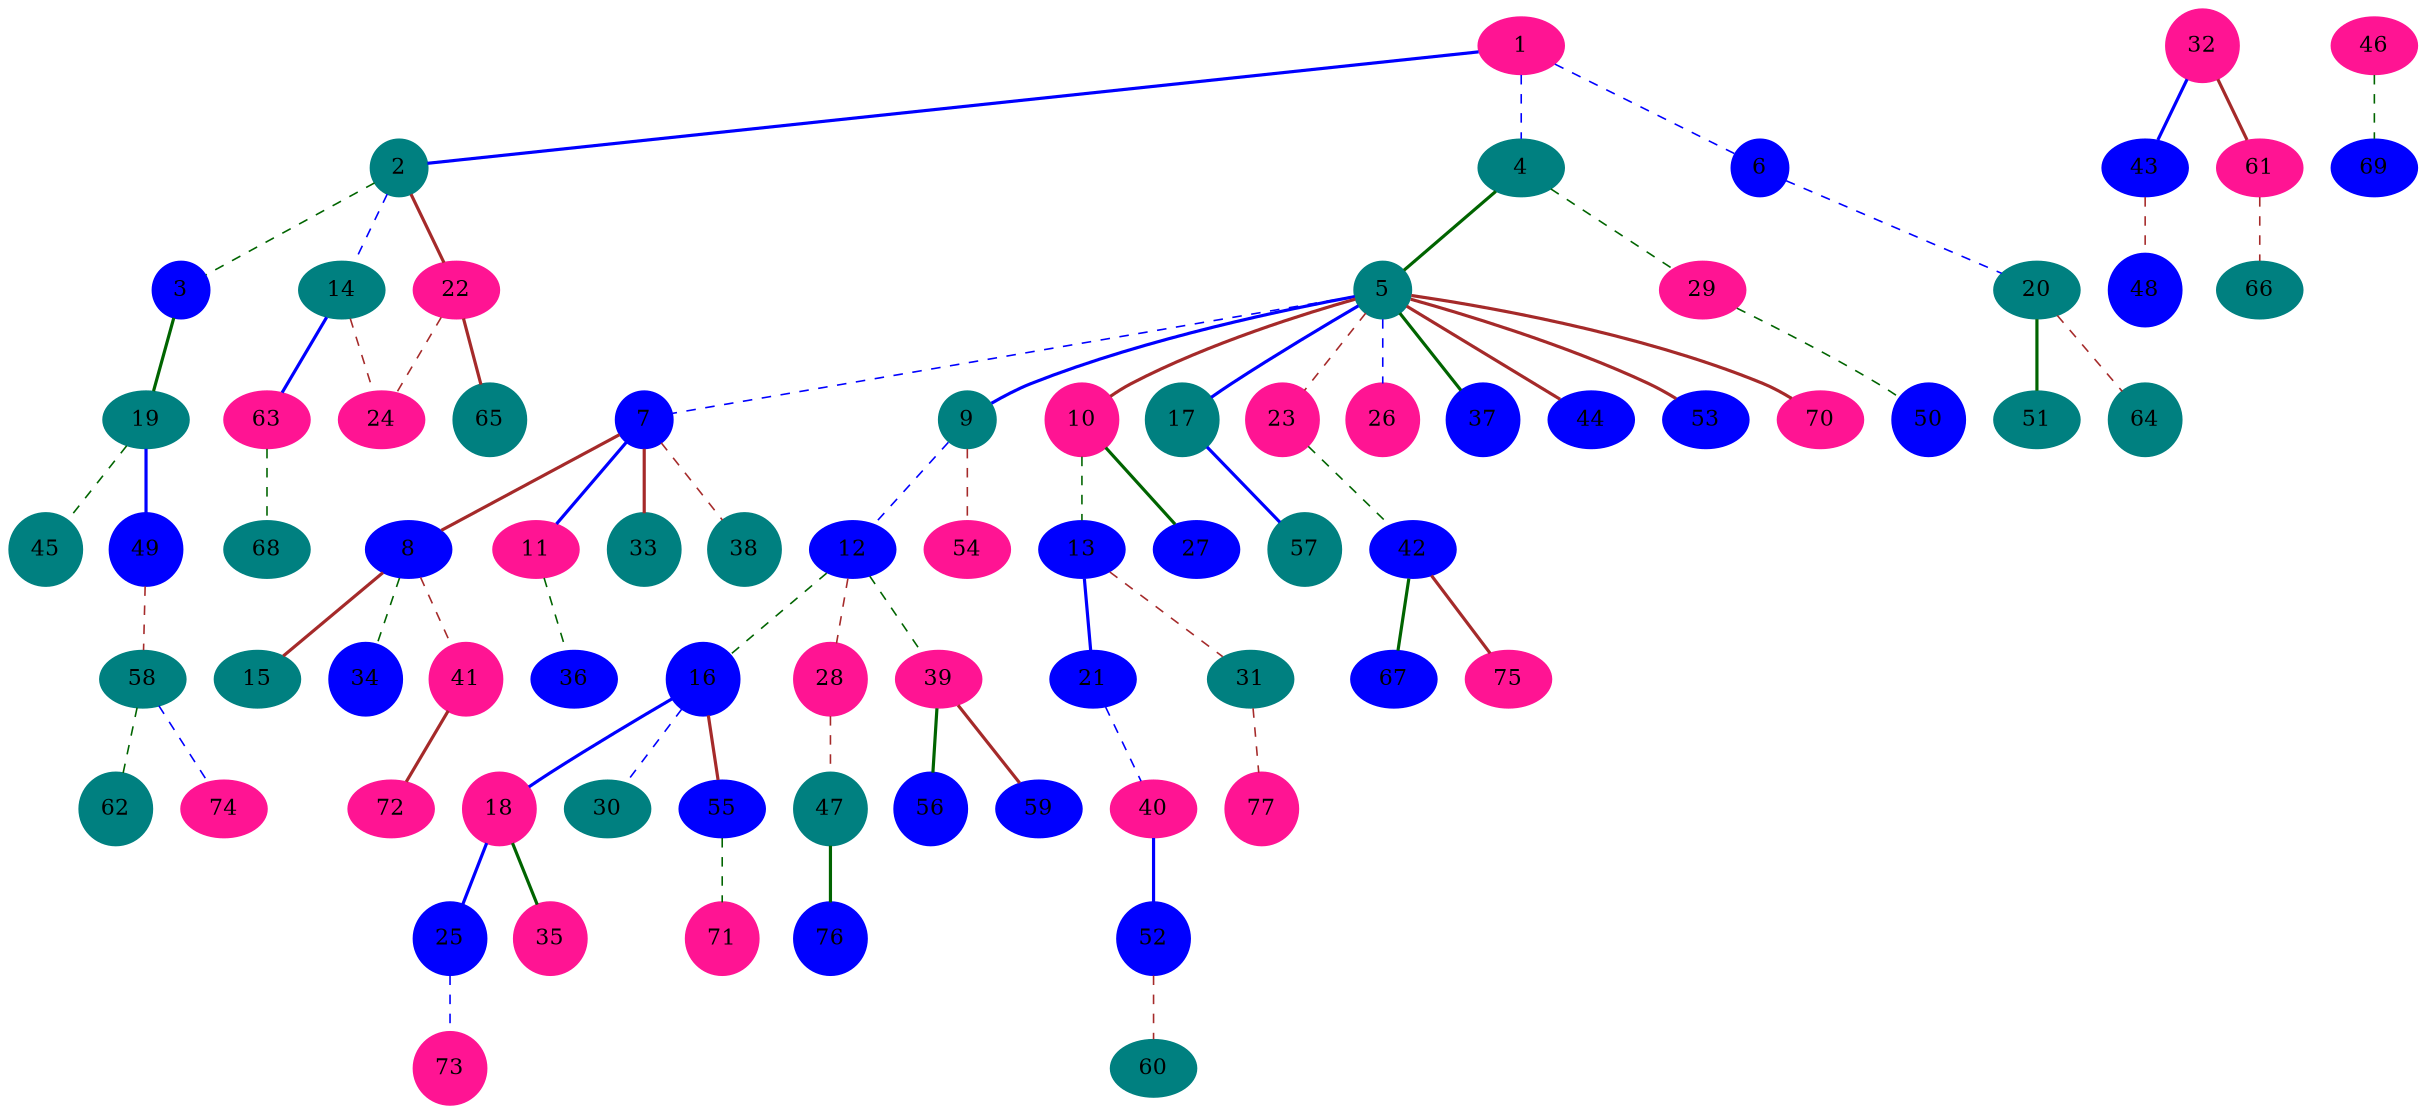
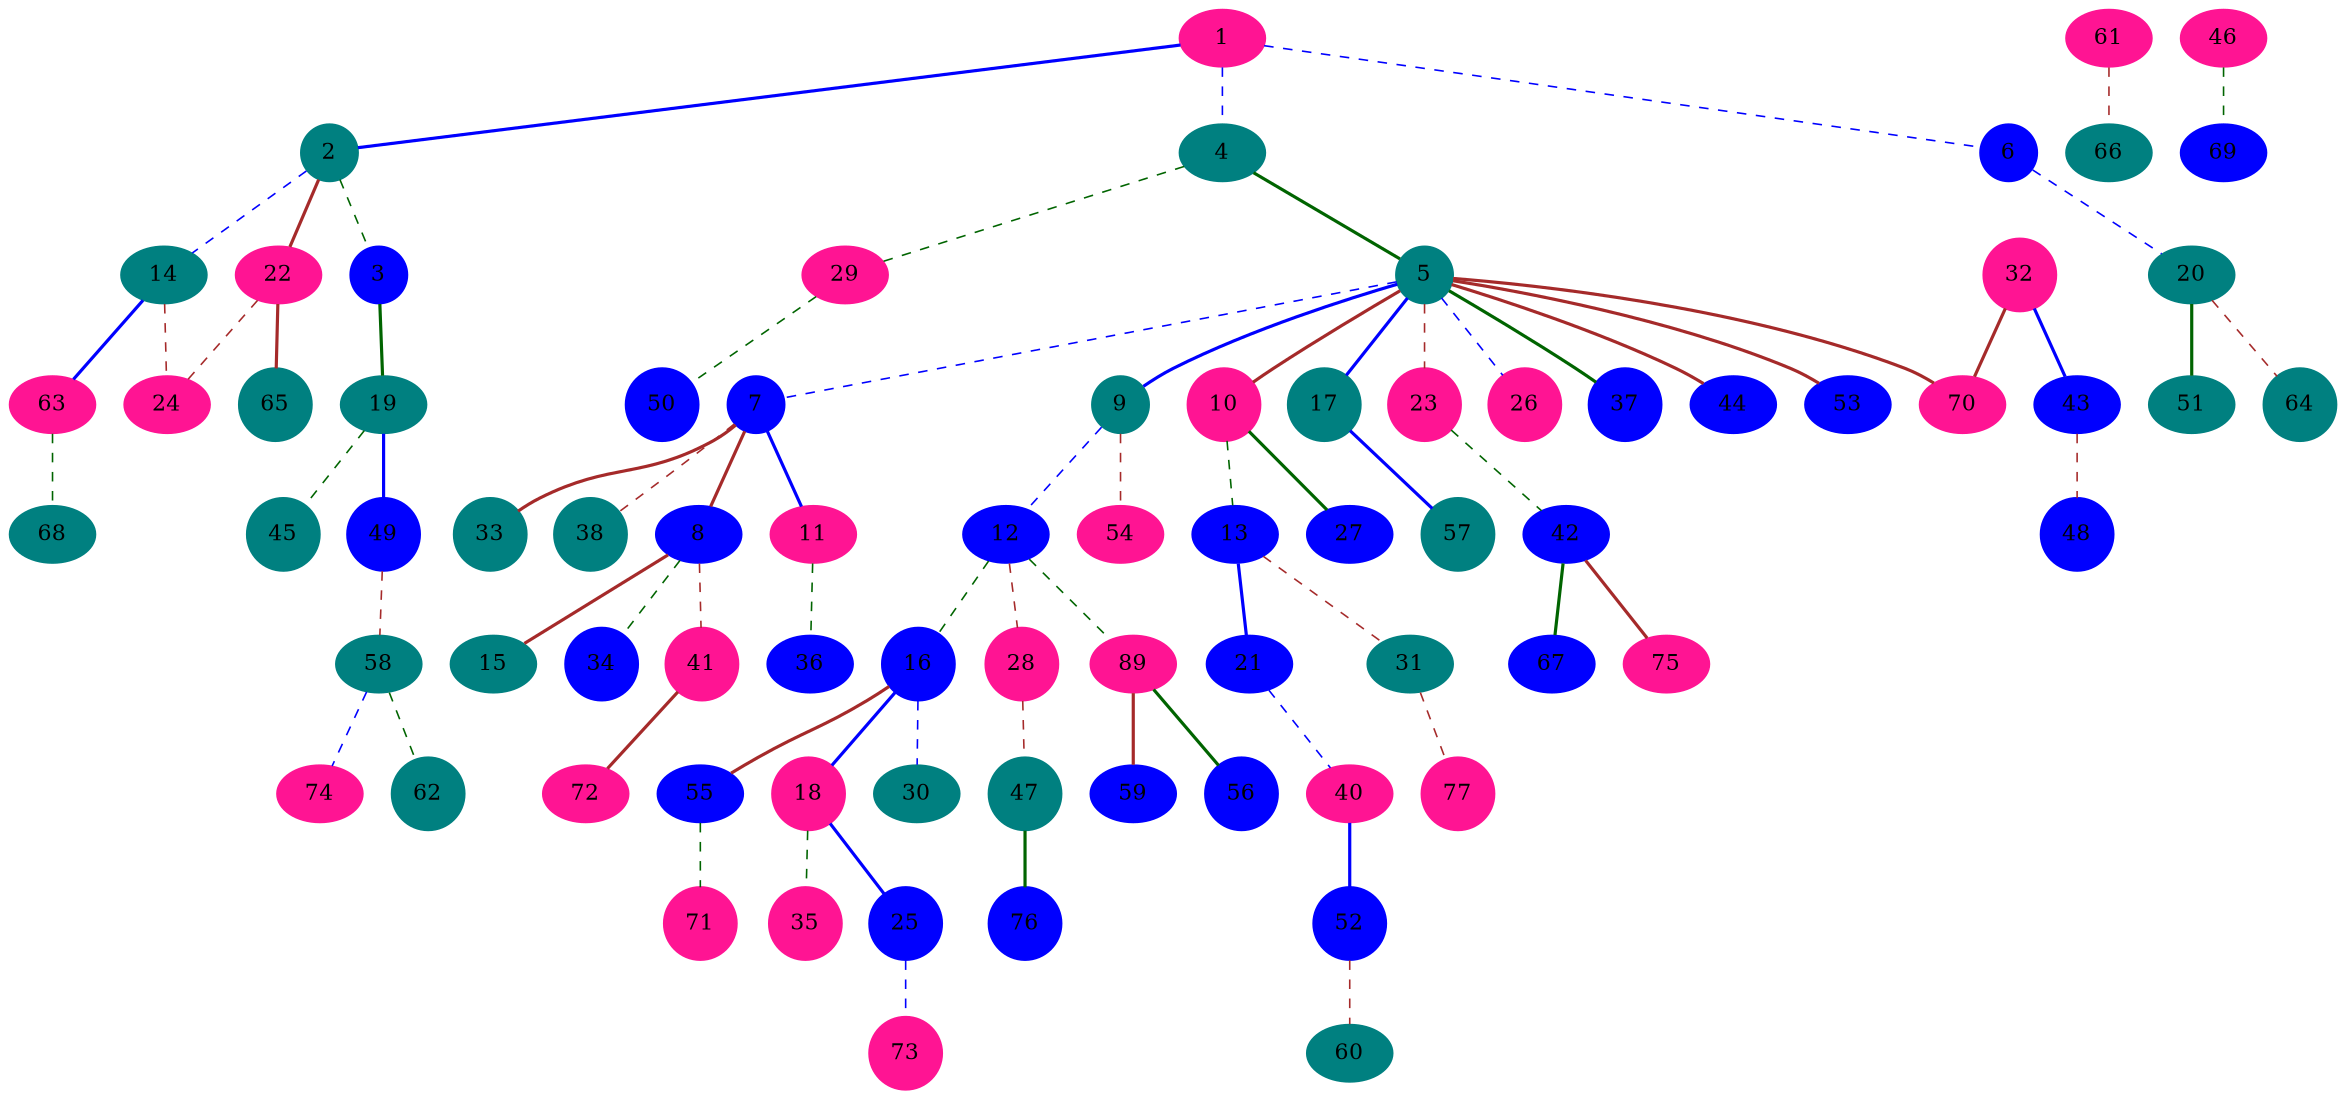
(2232, 110) -> (1990, 343)
(939, 679) -> (1133, 664)
(525, 874) -> (807, 859)
